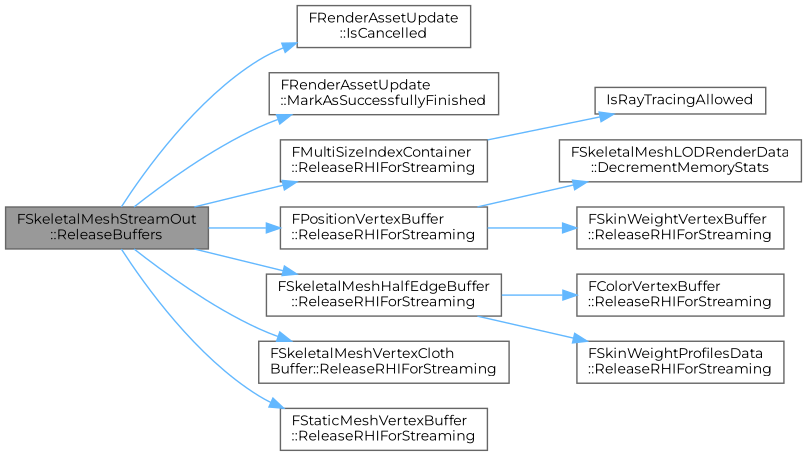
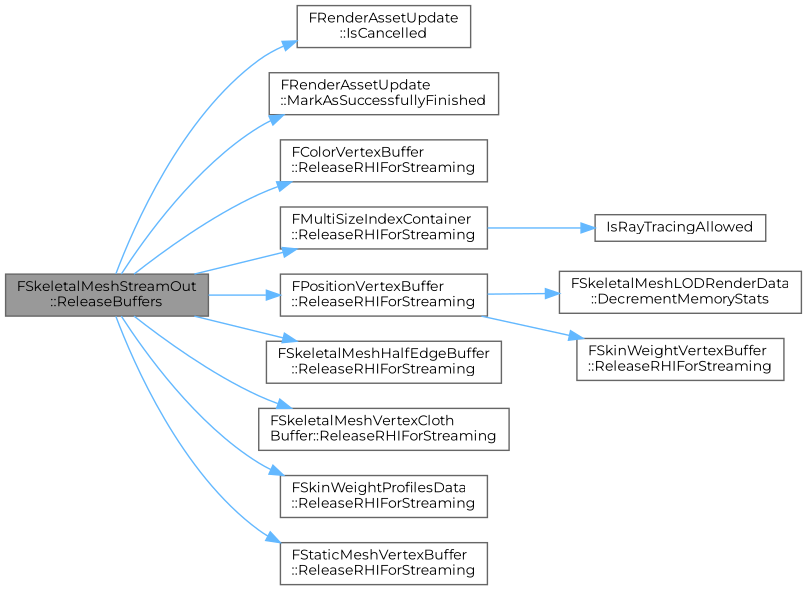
(532, 295) -> (203, 225)
(525, 327) -> (187, 402)
